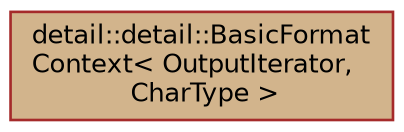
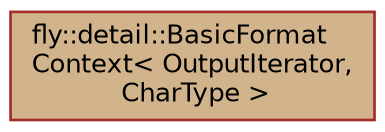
(202, 66) -> (193, 66)
